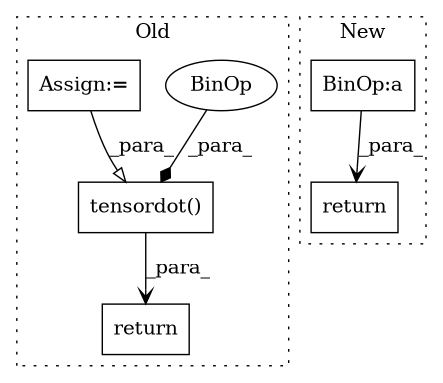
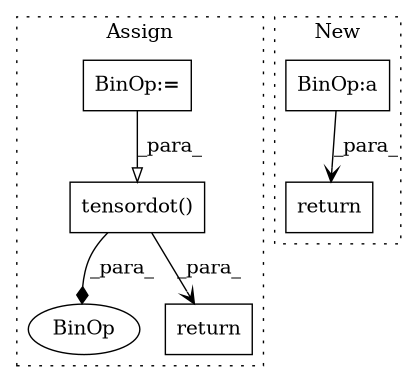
(153, 33) -> (140, 33)
(84, 85) -> (137, 85)
(189, 139) -> (90, 257)
